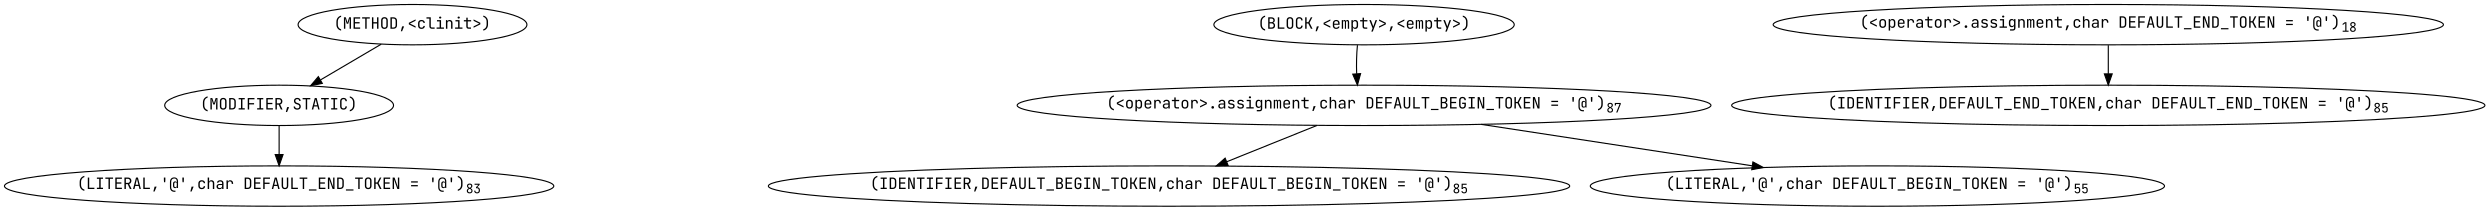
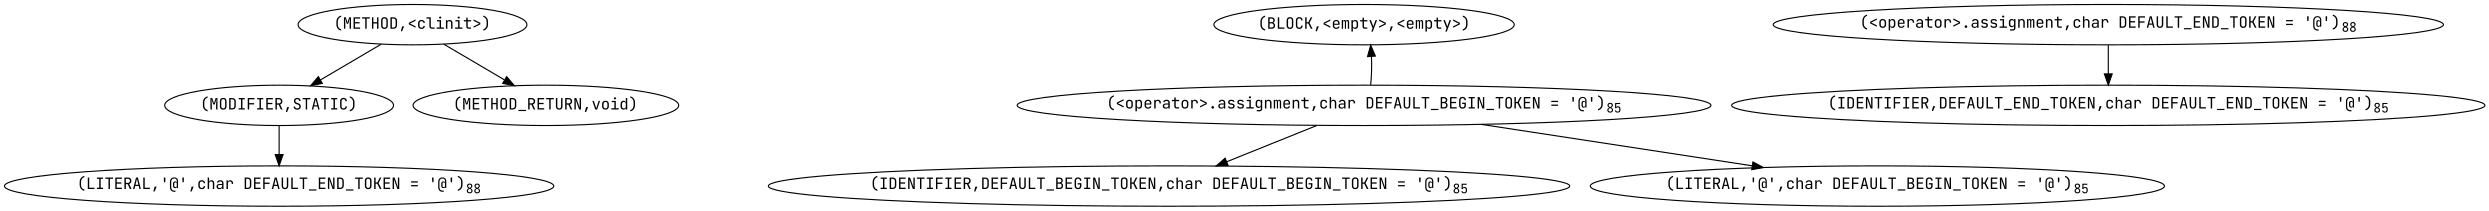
(2349, 23) -> (2349, 23)
(1357, 59) -> (1372, 71)
(1614, 104) -> (1614, 104)
none -> (546, 105)
(474, 184) -> (474, 184)
(2081, 184) -> (2081, 184)
